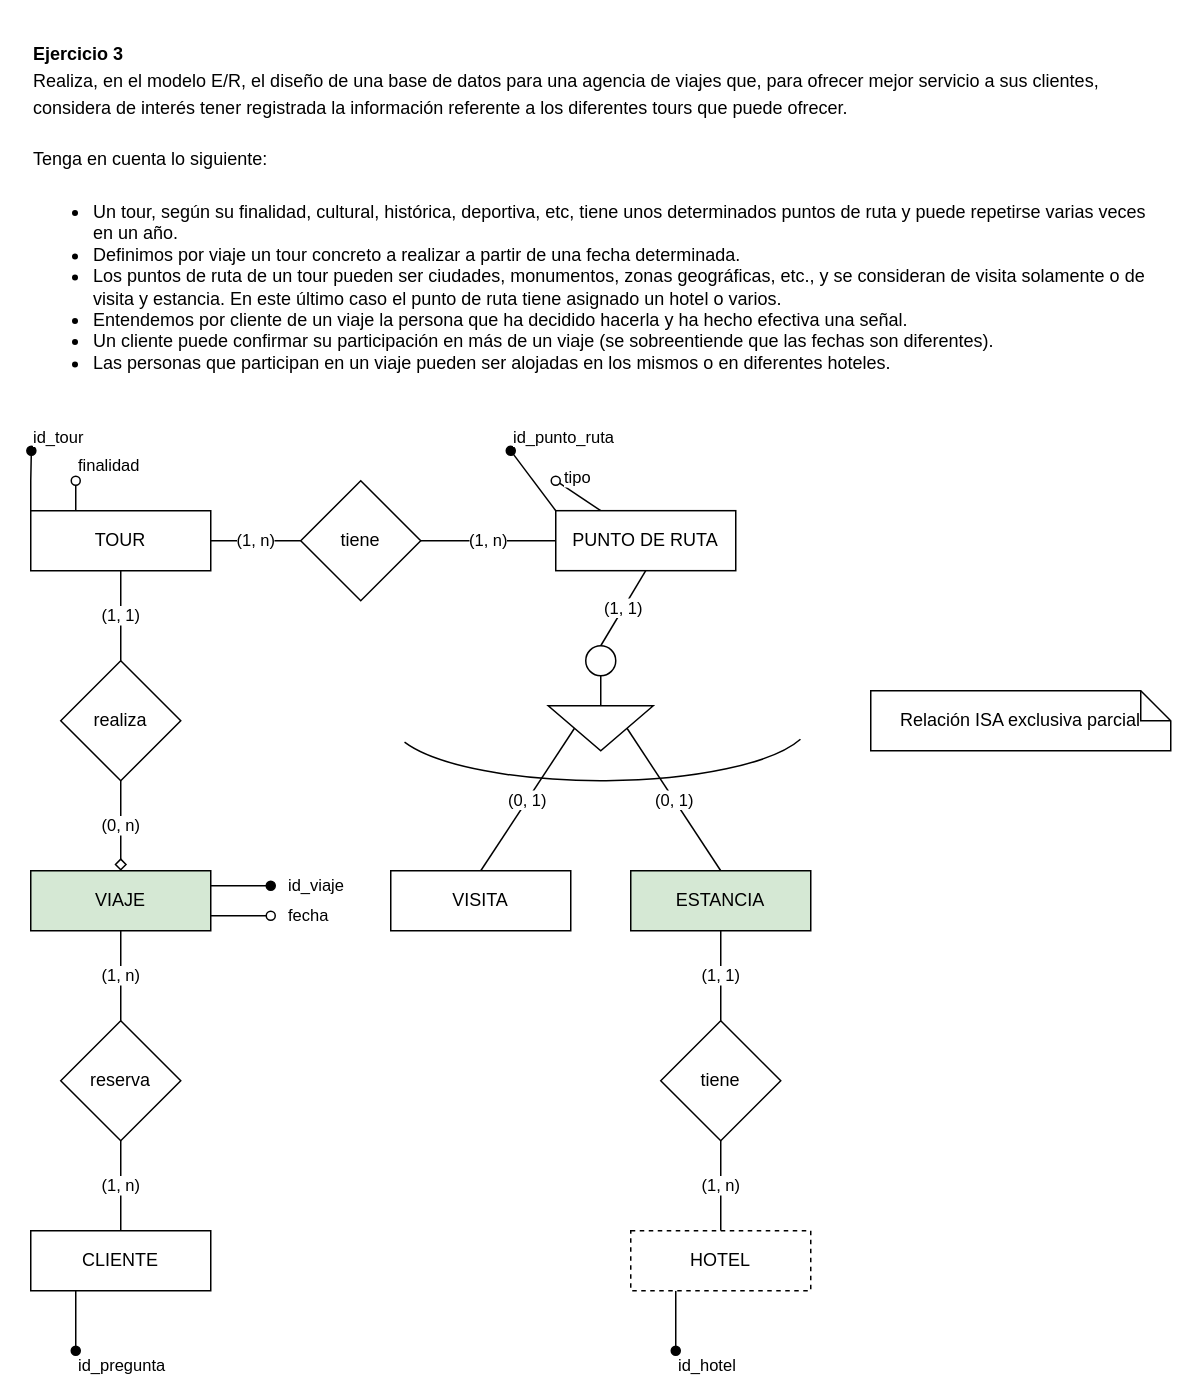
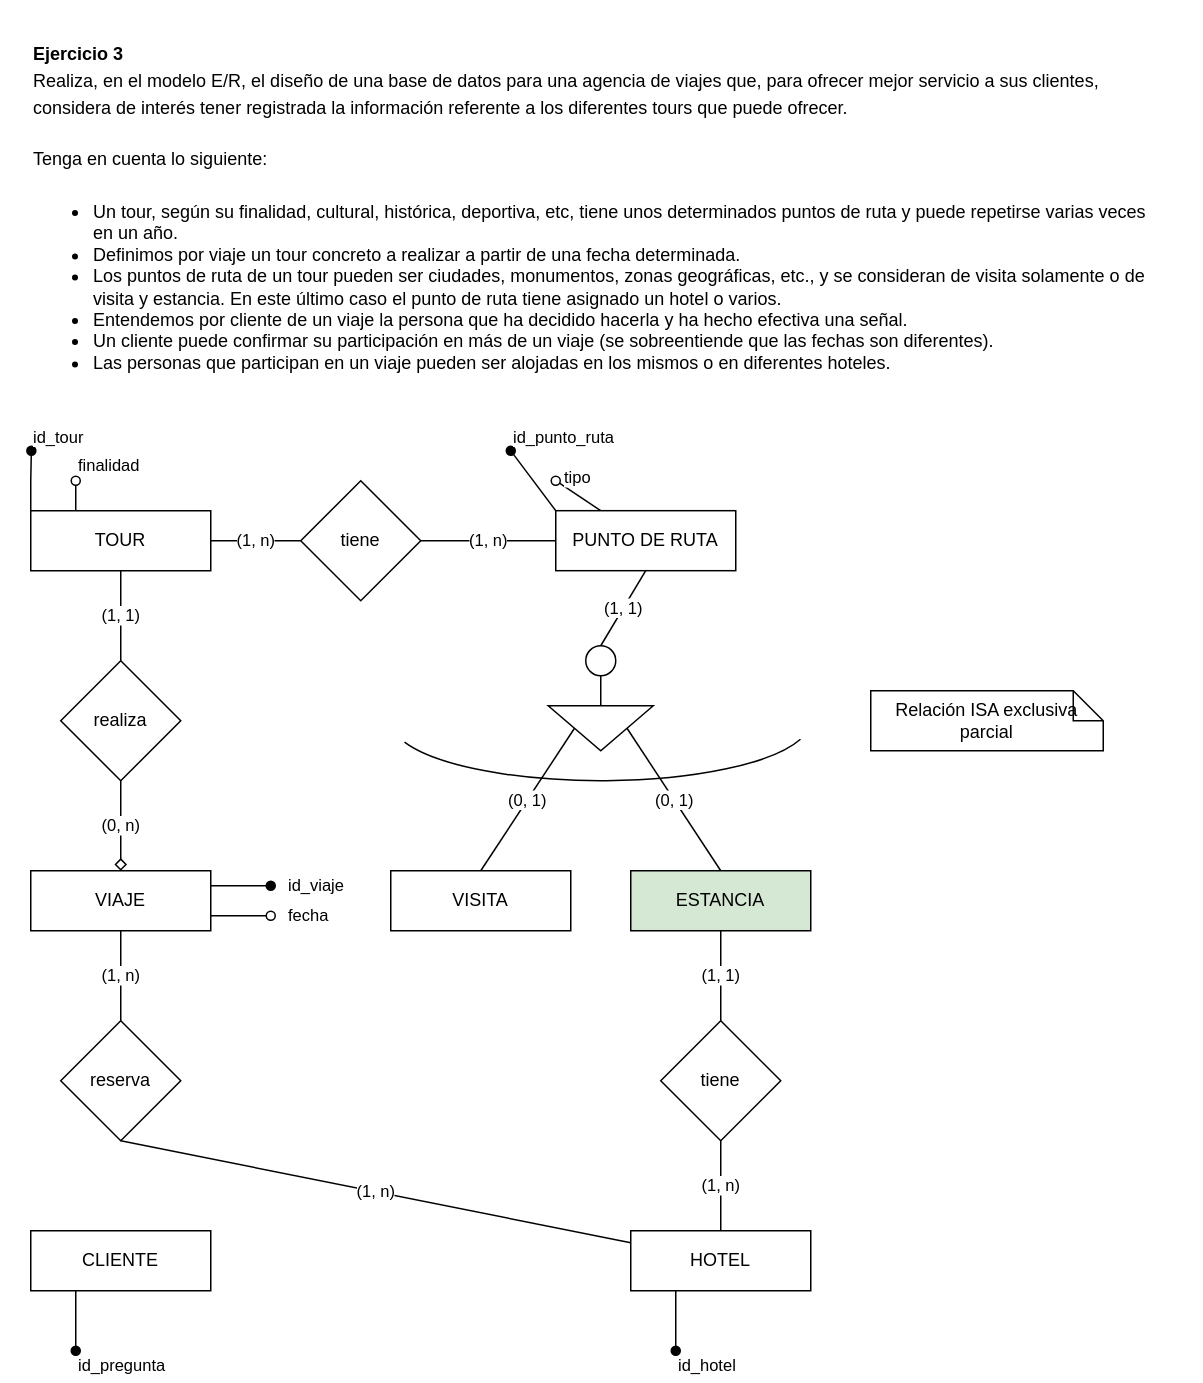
(1021, 721) -> (987, 721)
(121, 901) -> (121, 901)
(121, 1212) -> (504, 1217)
(721, 1261) -> (721, 1261)
